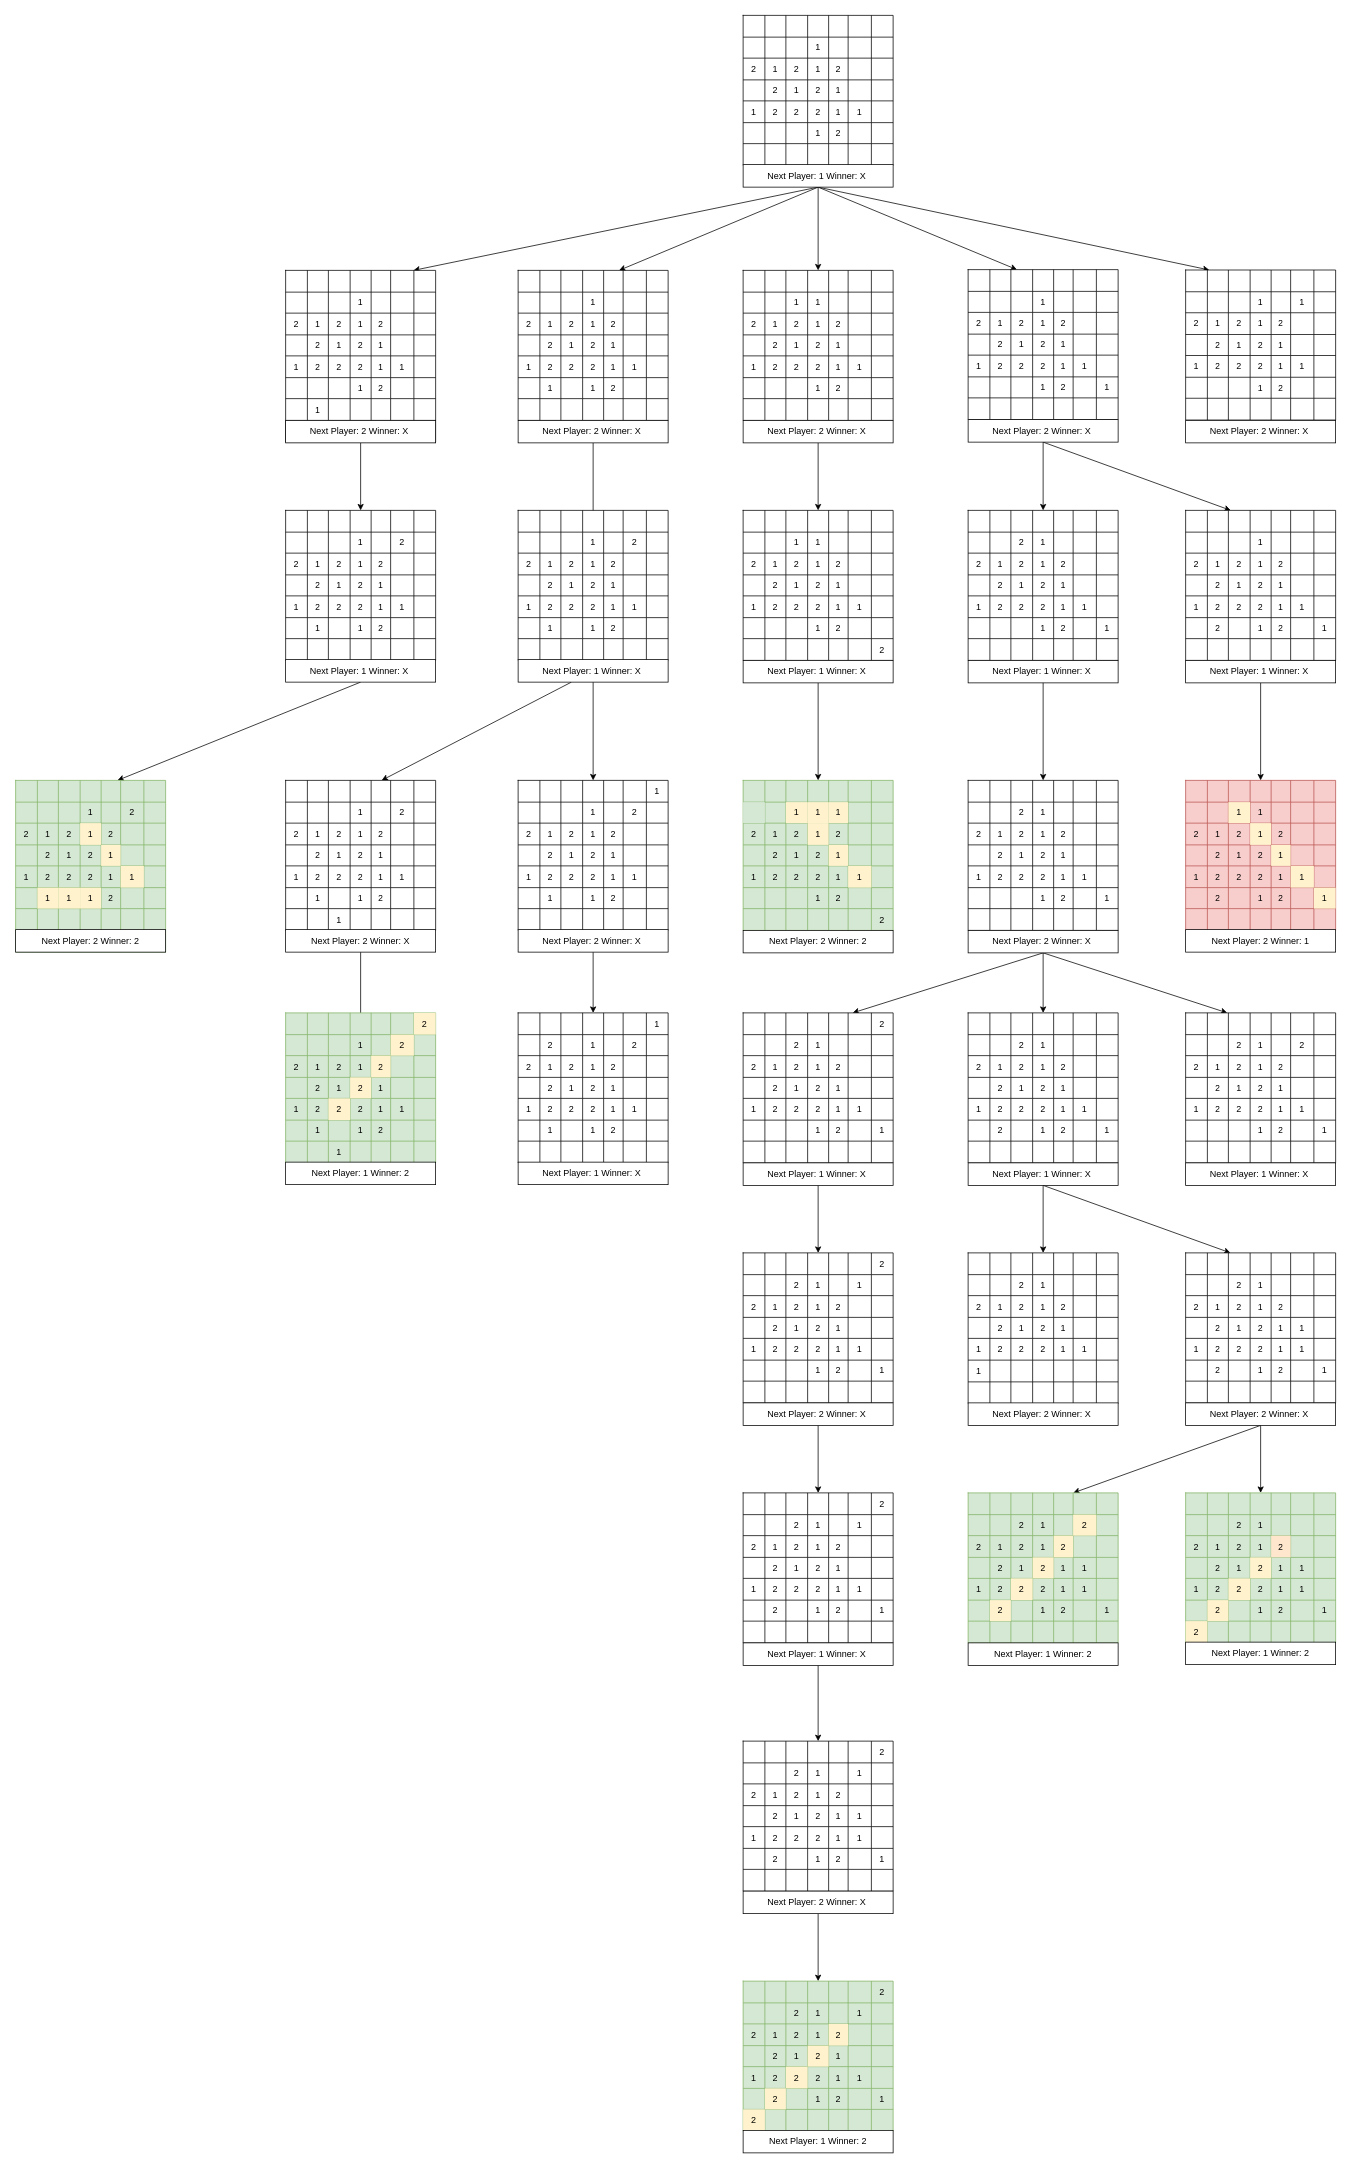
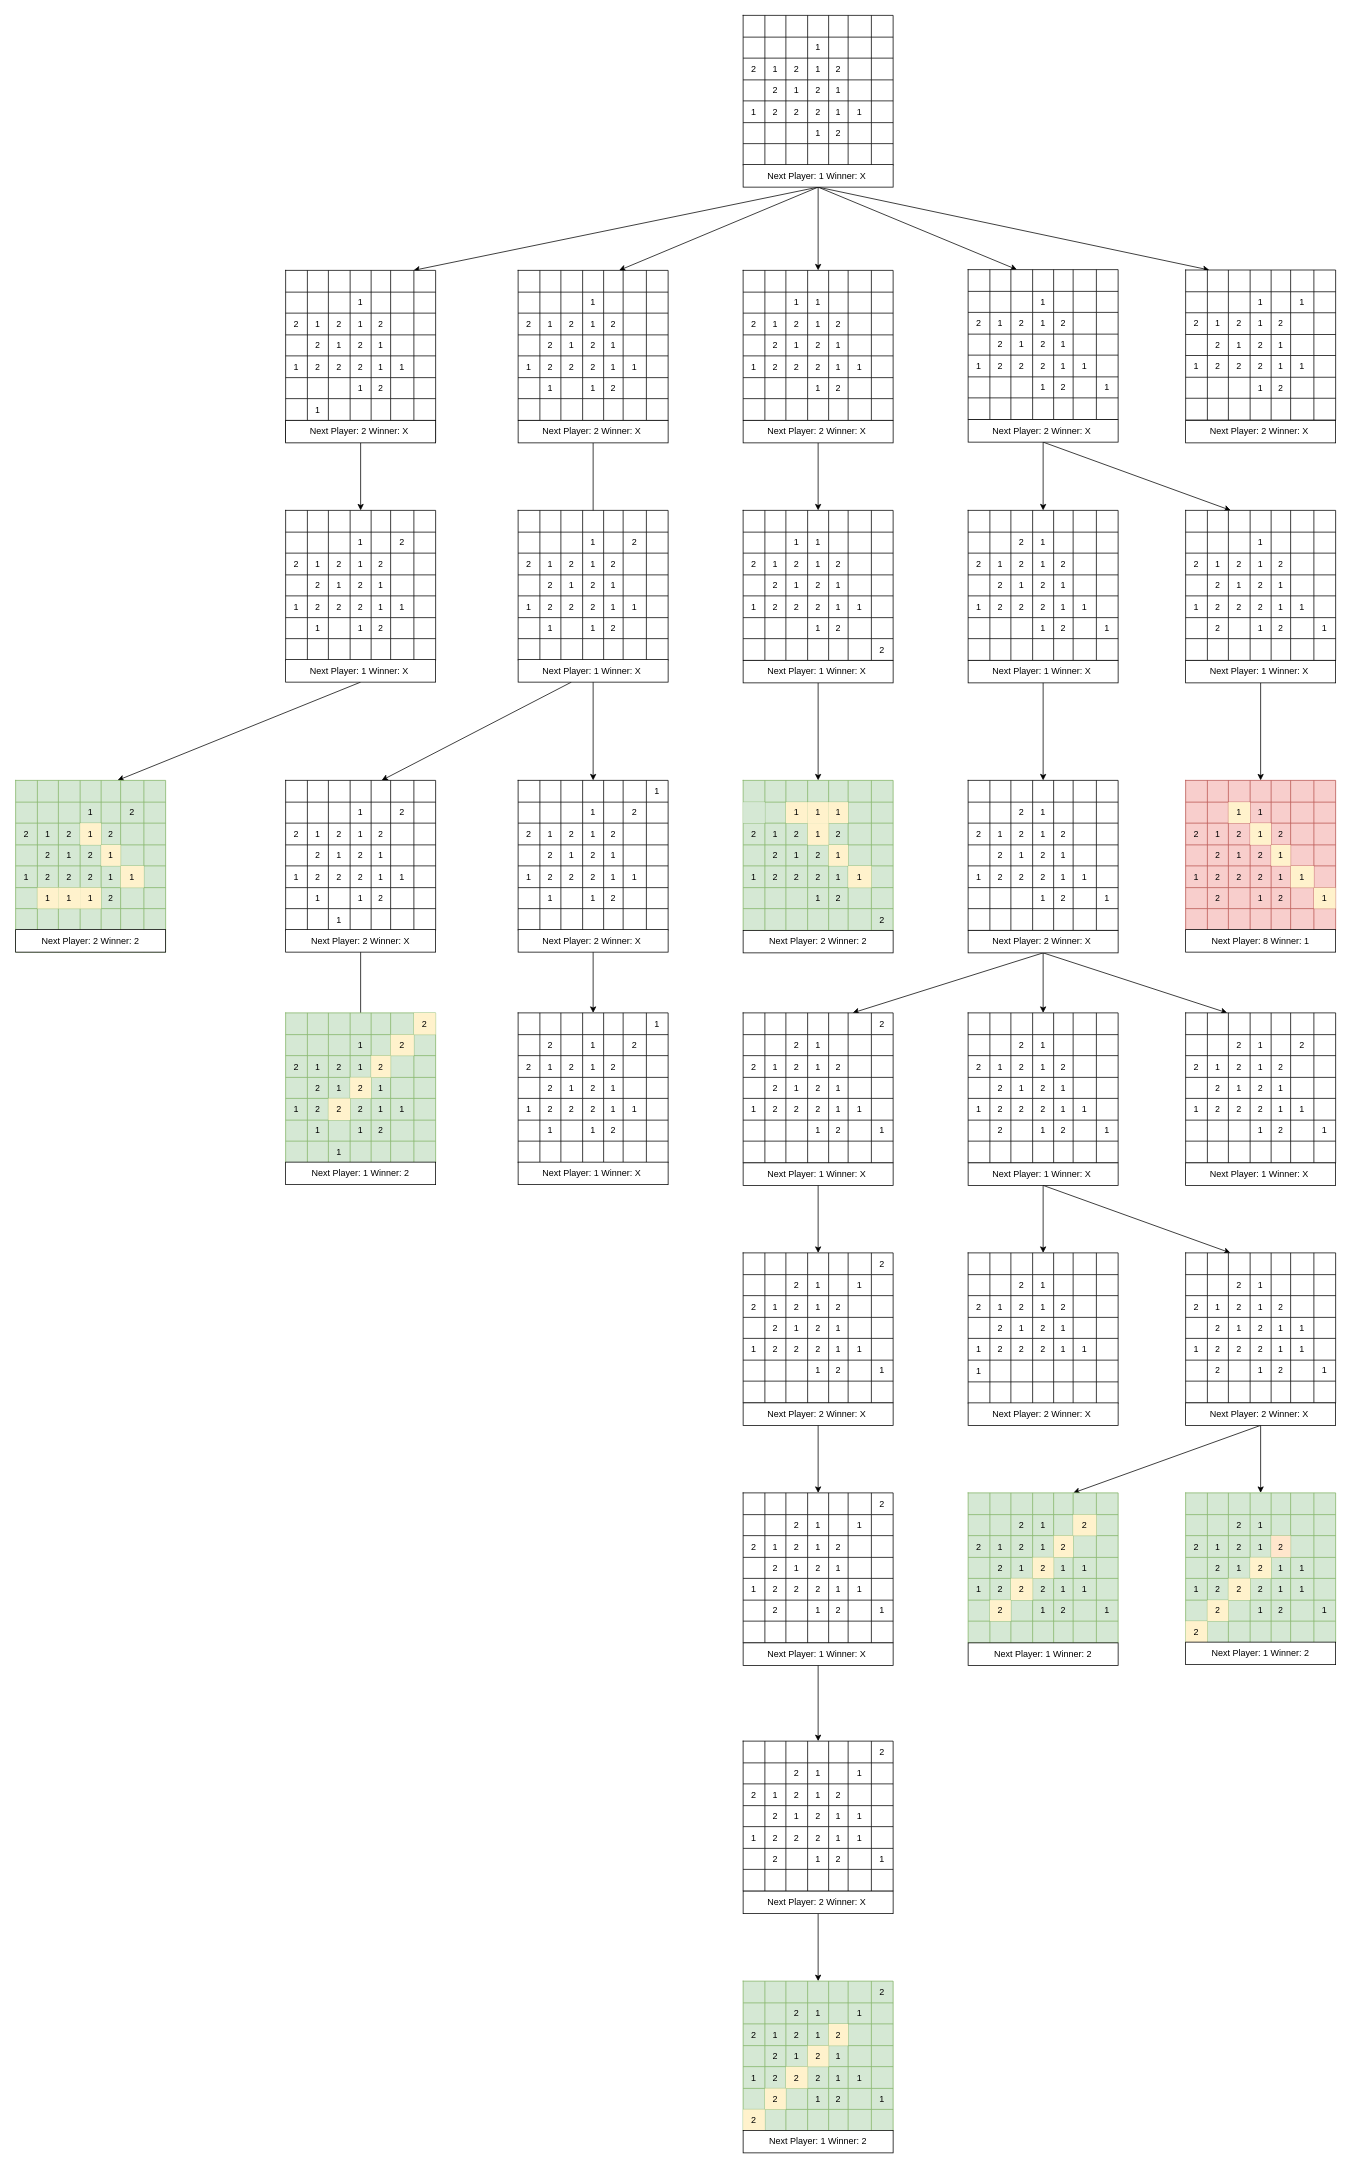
(1260, 941) -> (1260, 941)
